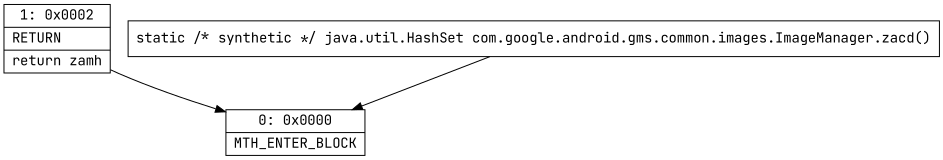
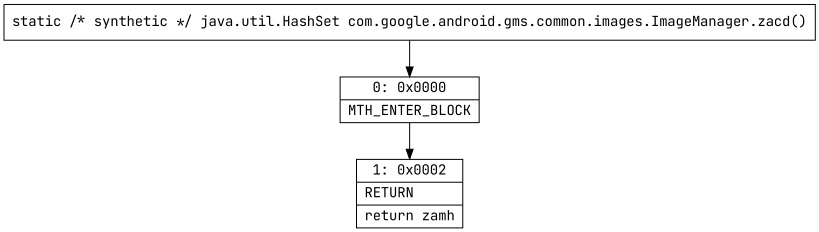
(163, 91) -> (410, 136)
